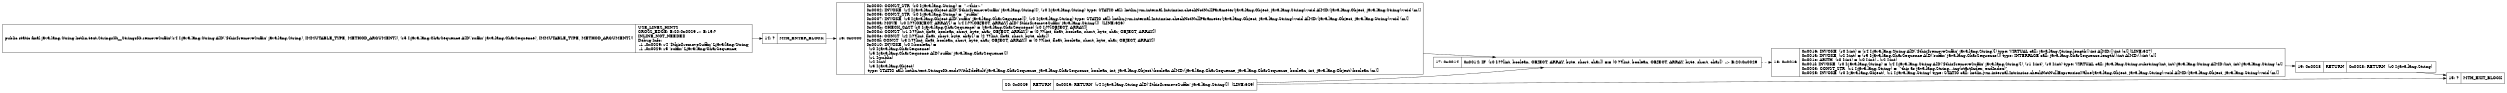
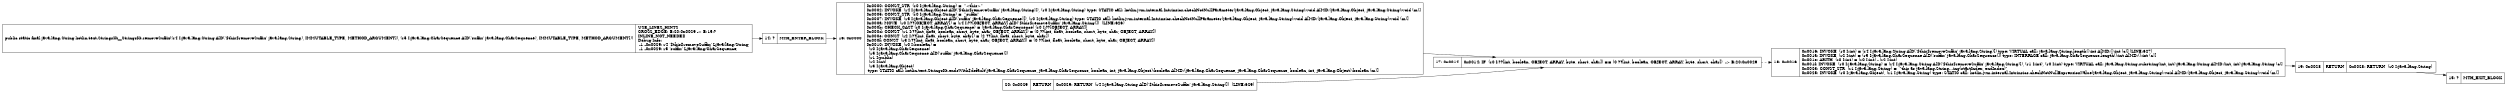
(1850, 81) -> none
